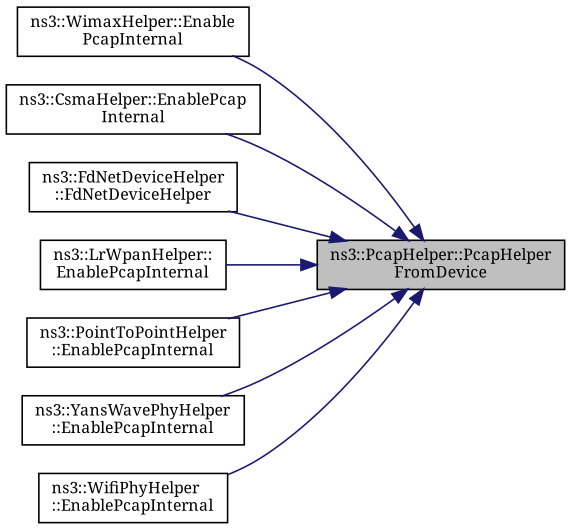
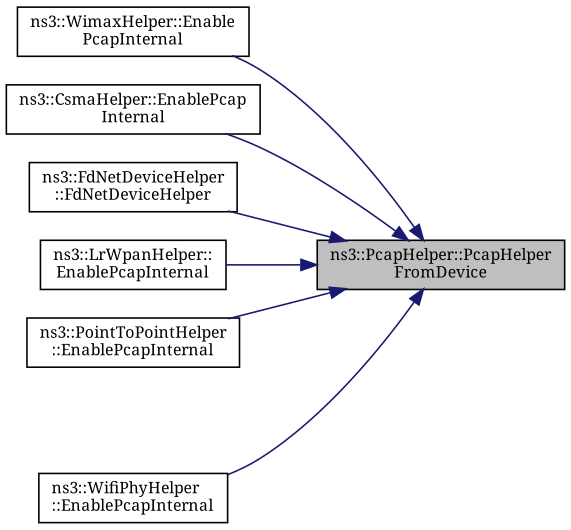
(133, 420) -> none
